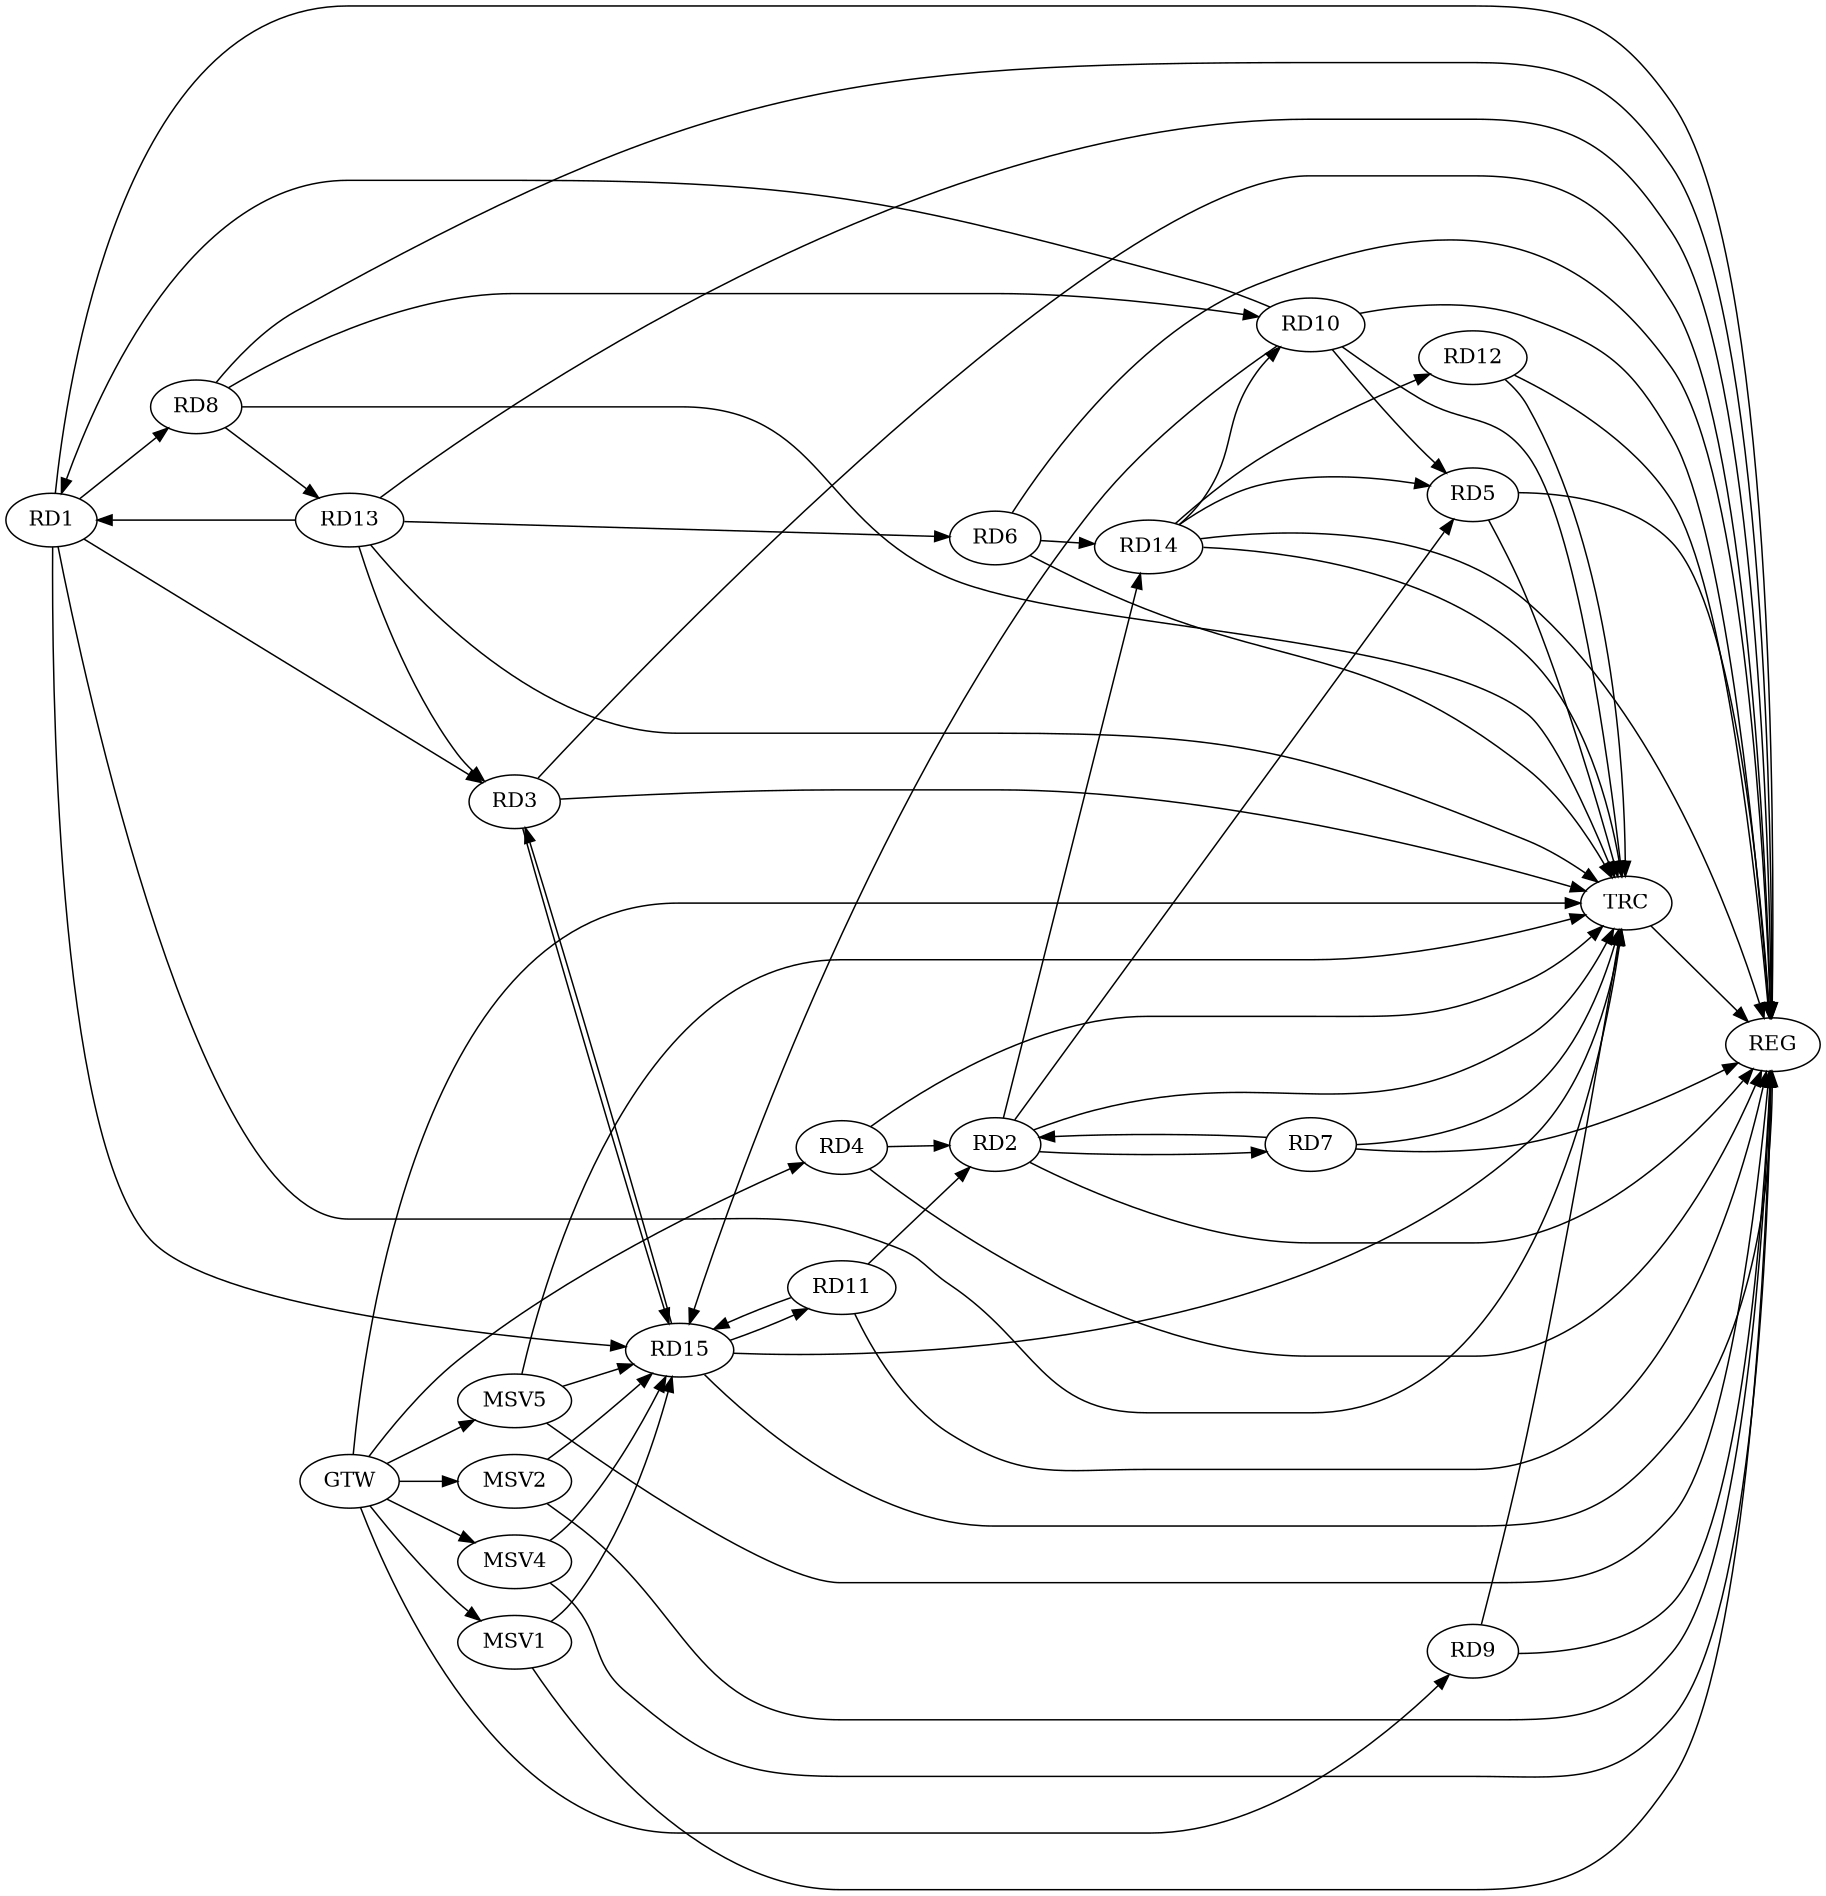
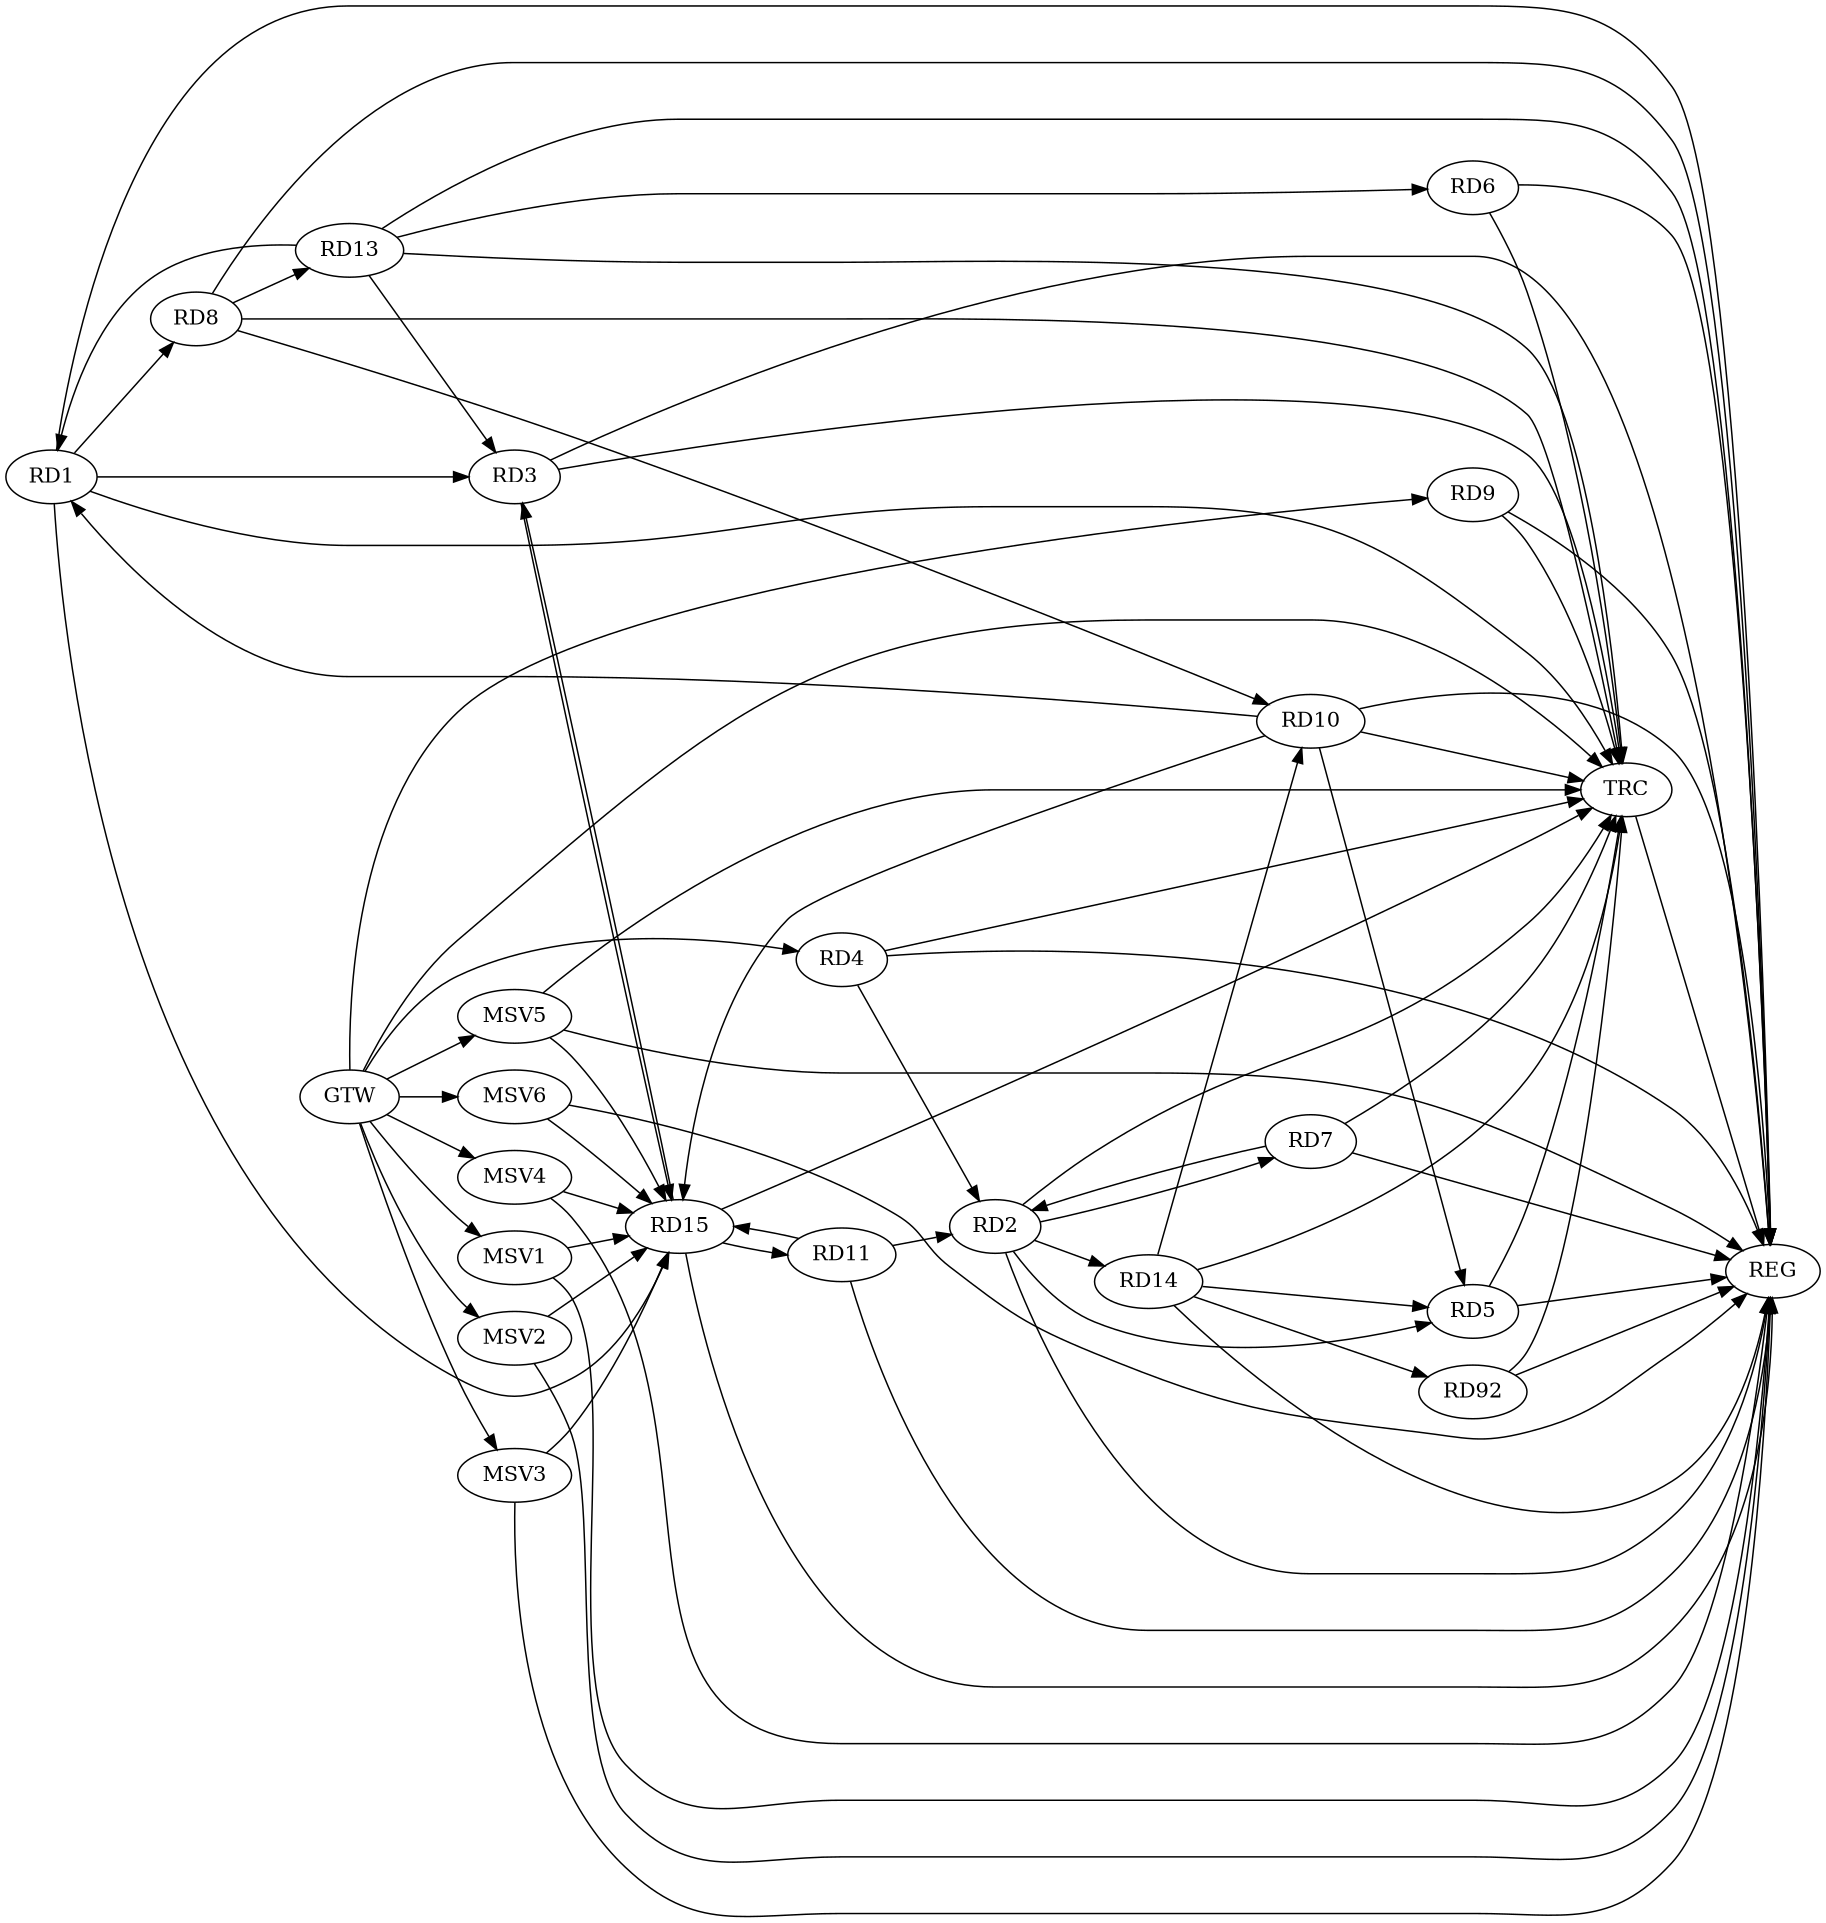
(1473, 358) -> (1473, 1392)
(1058, 542) -> none
none -> (515, 1097)
none -> (515, 1475)
